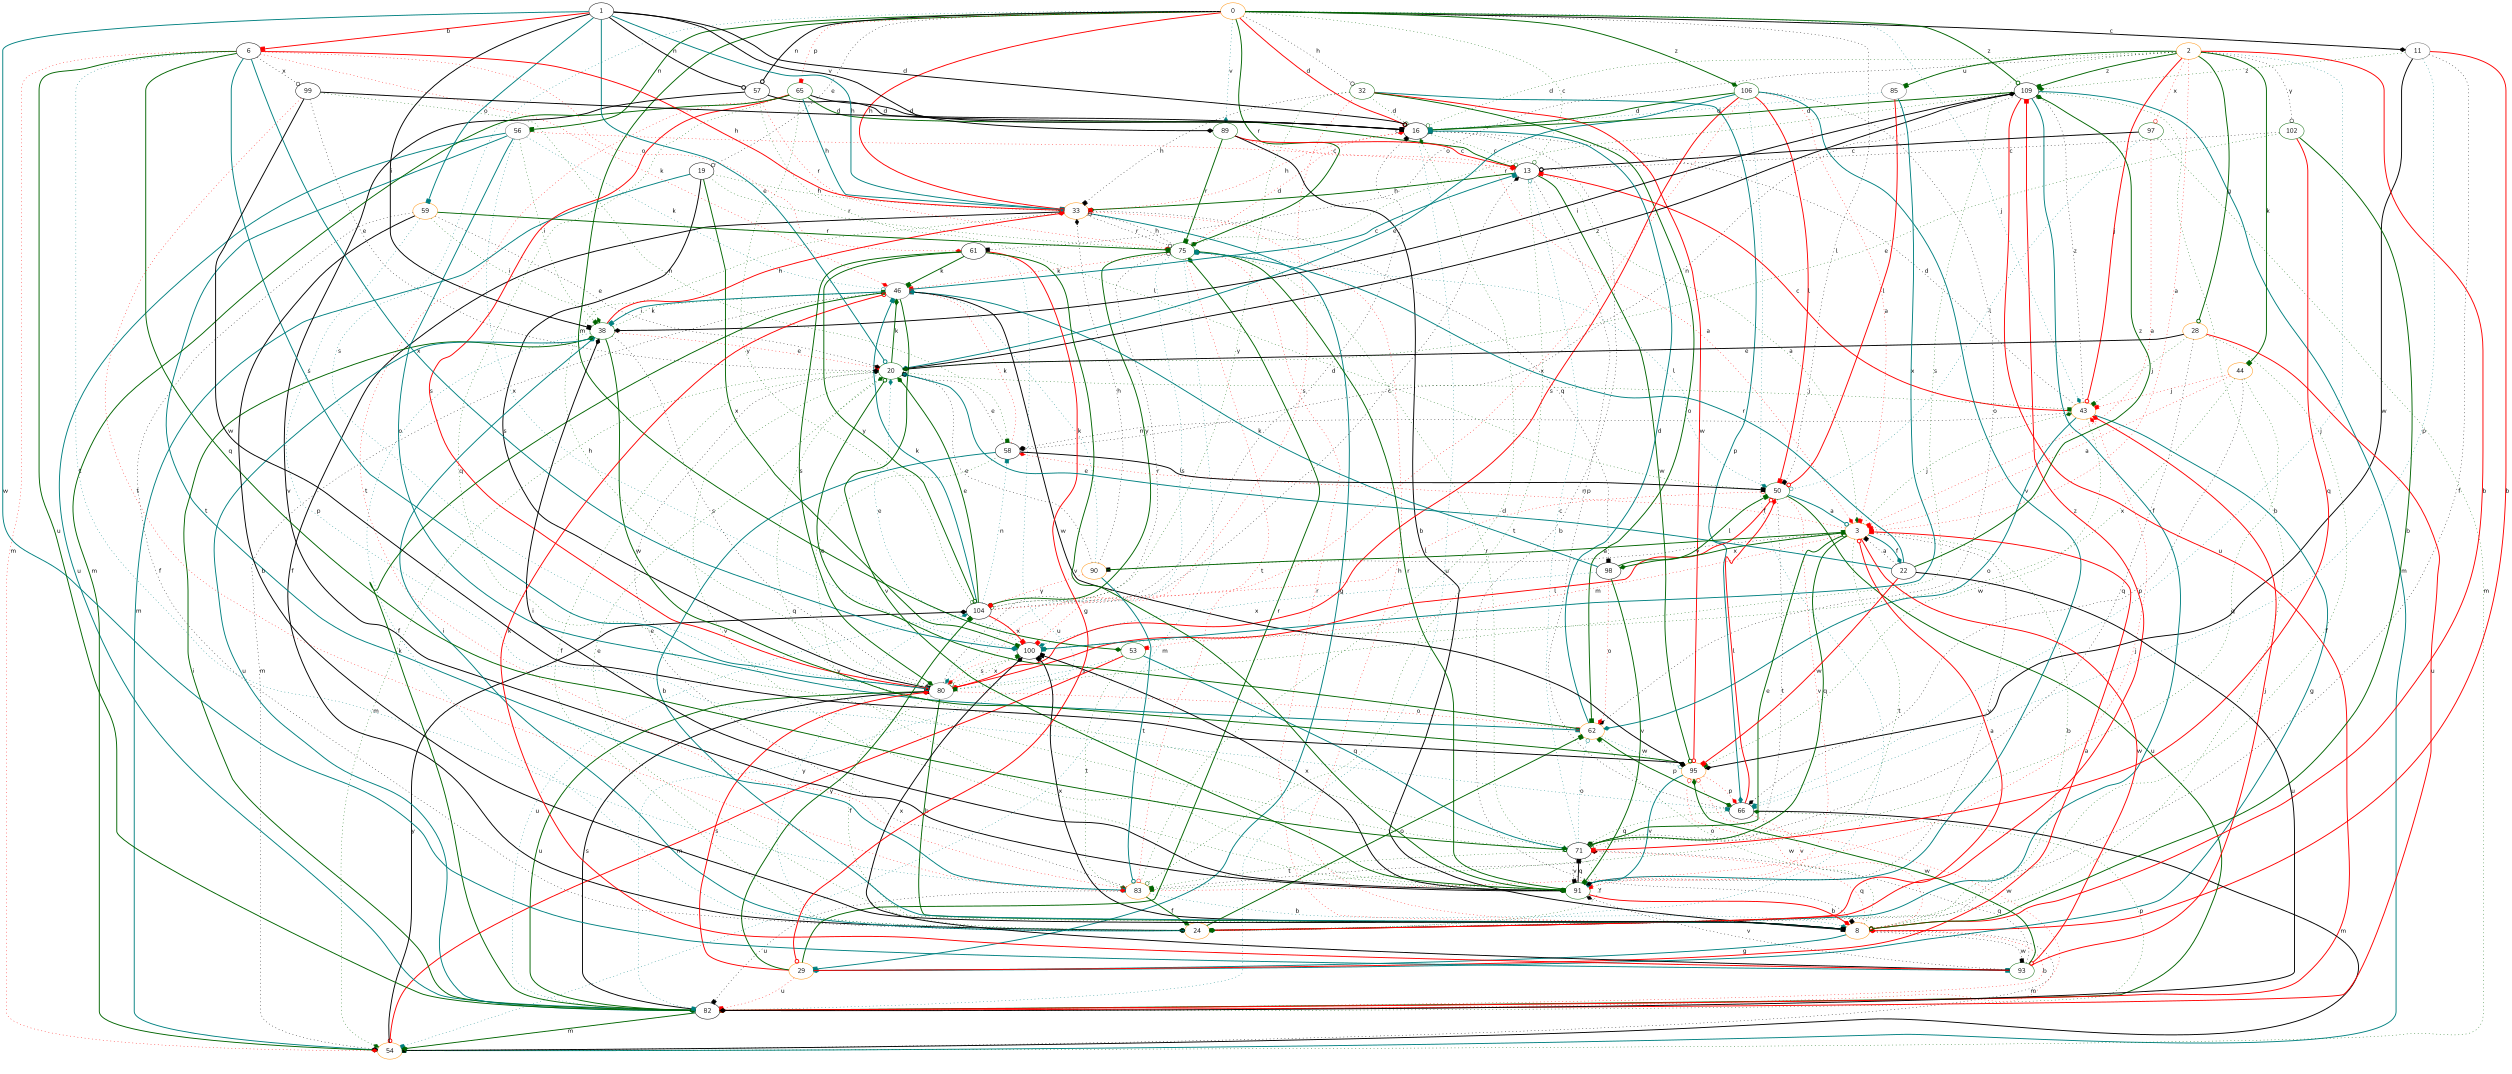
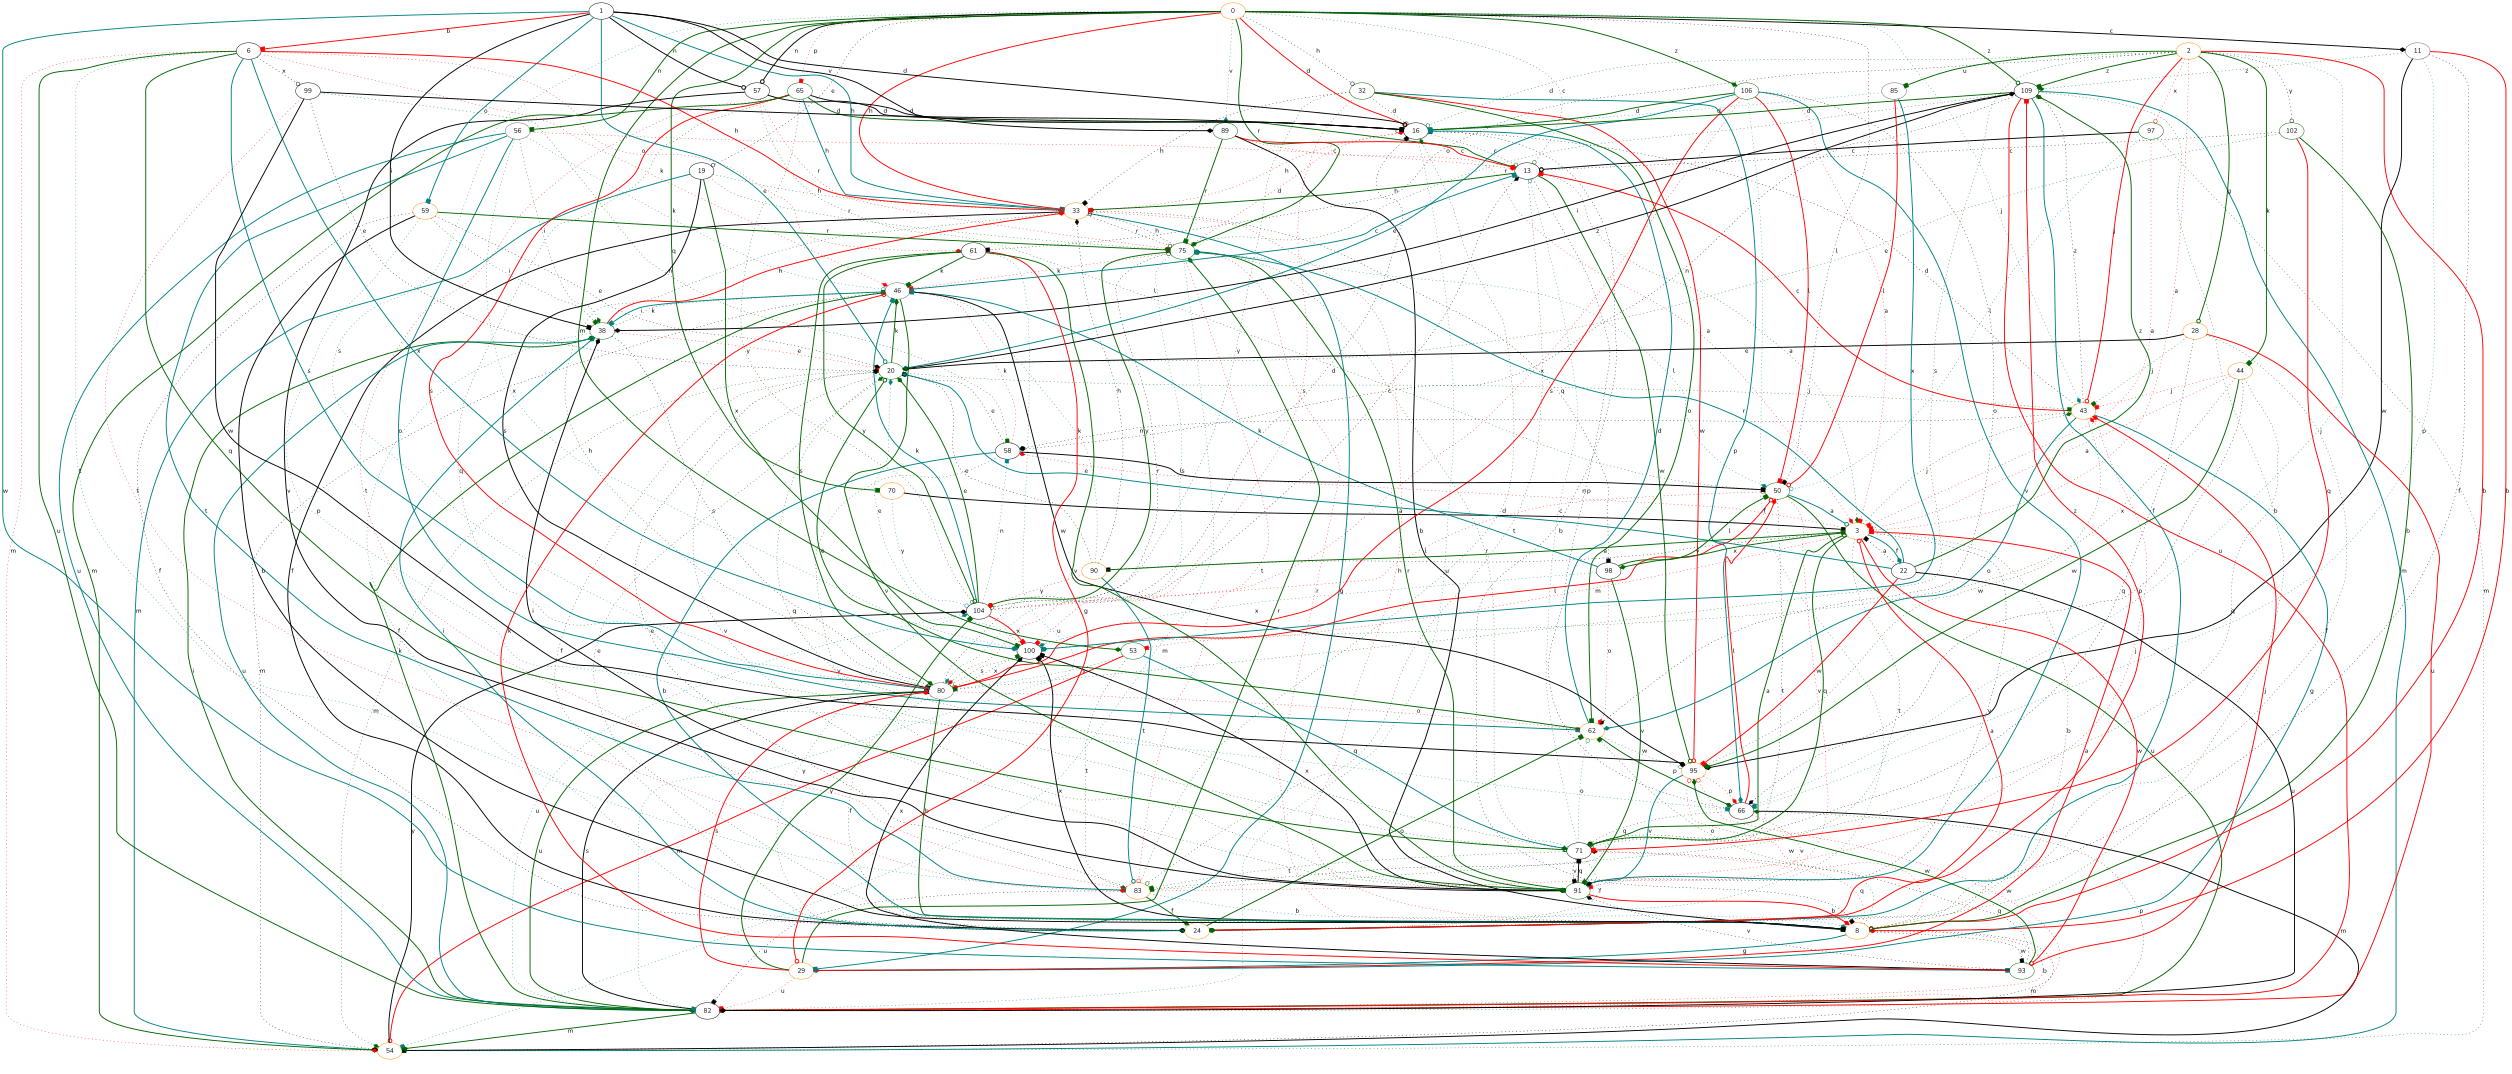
none -> (892, 491)
(1768, 691) -> (1768, 691)
(1158, 716) -> (1990, 607)
